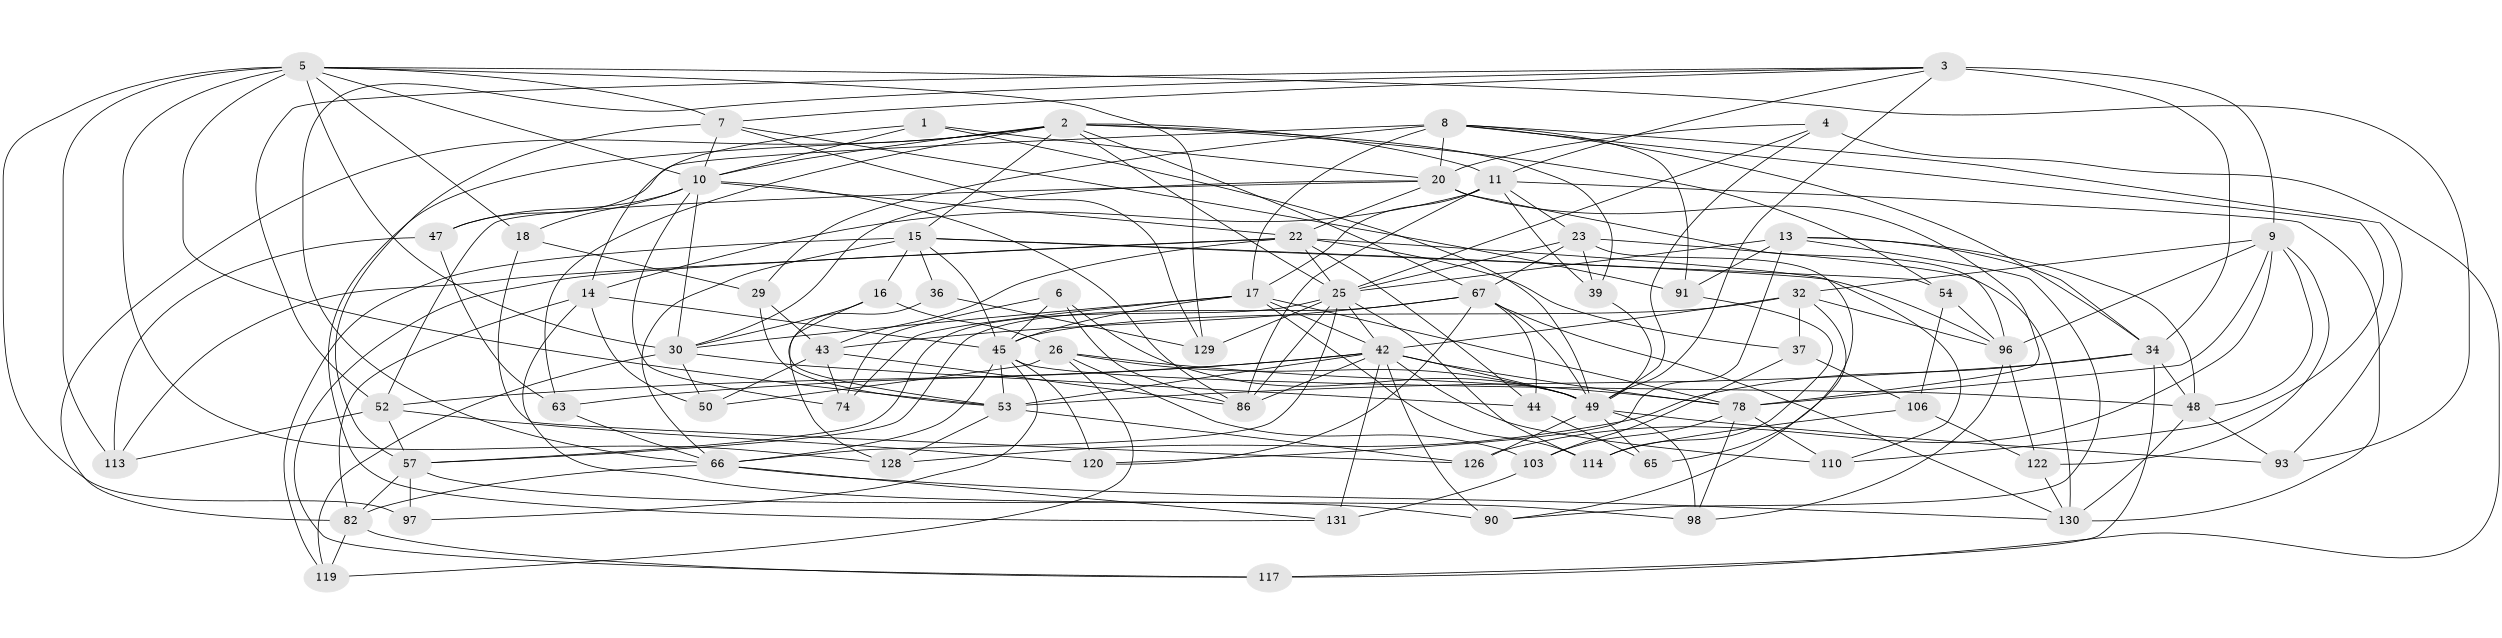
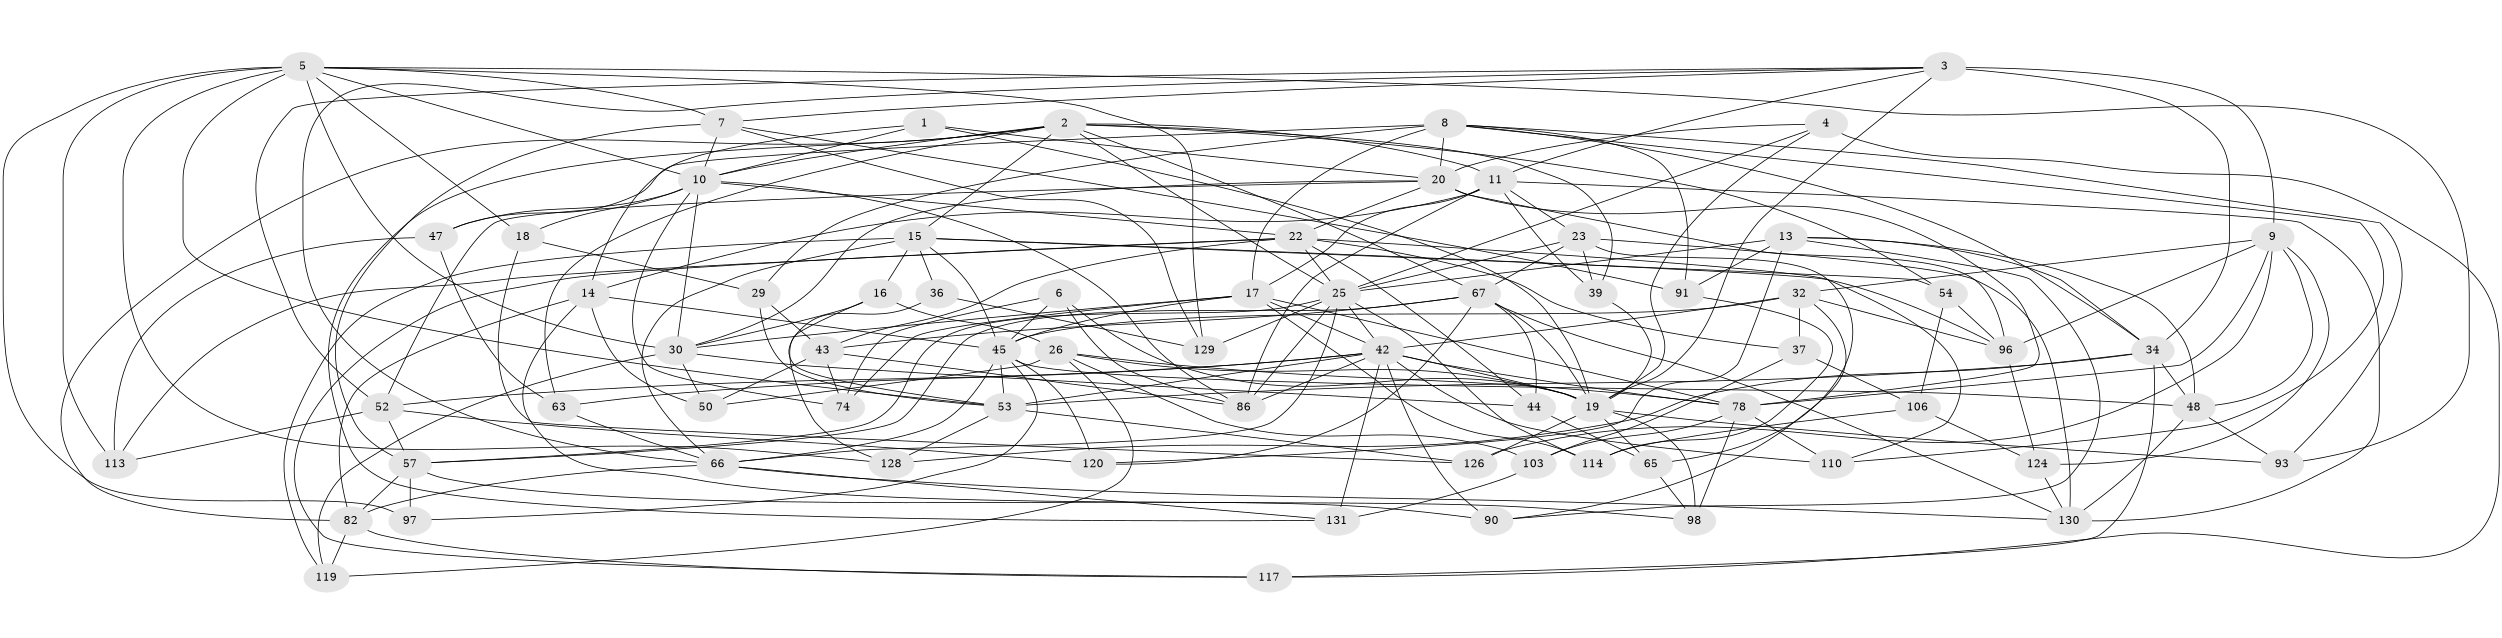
(1593, 407) -> (1593, 407)
(2038, 464) -> (2038, 464)
(1883, 480) -> (1673, 493)
